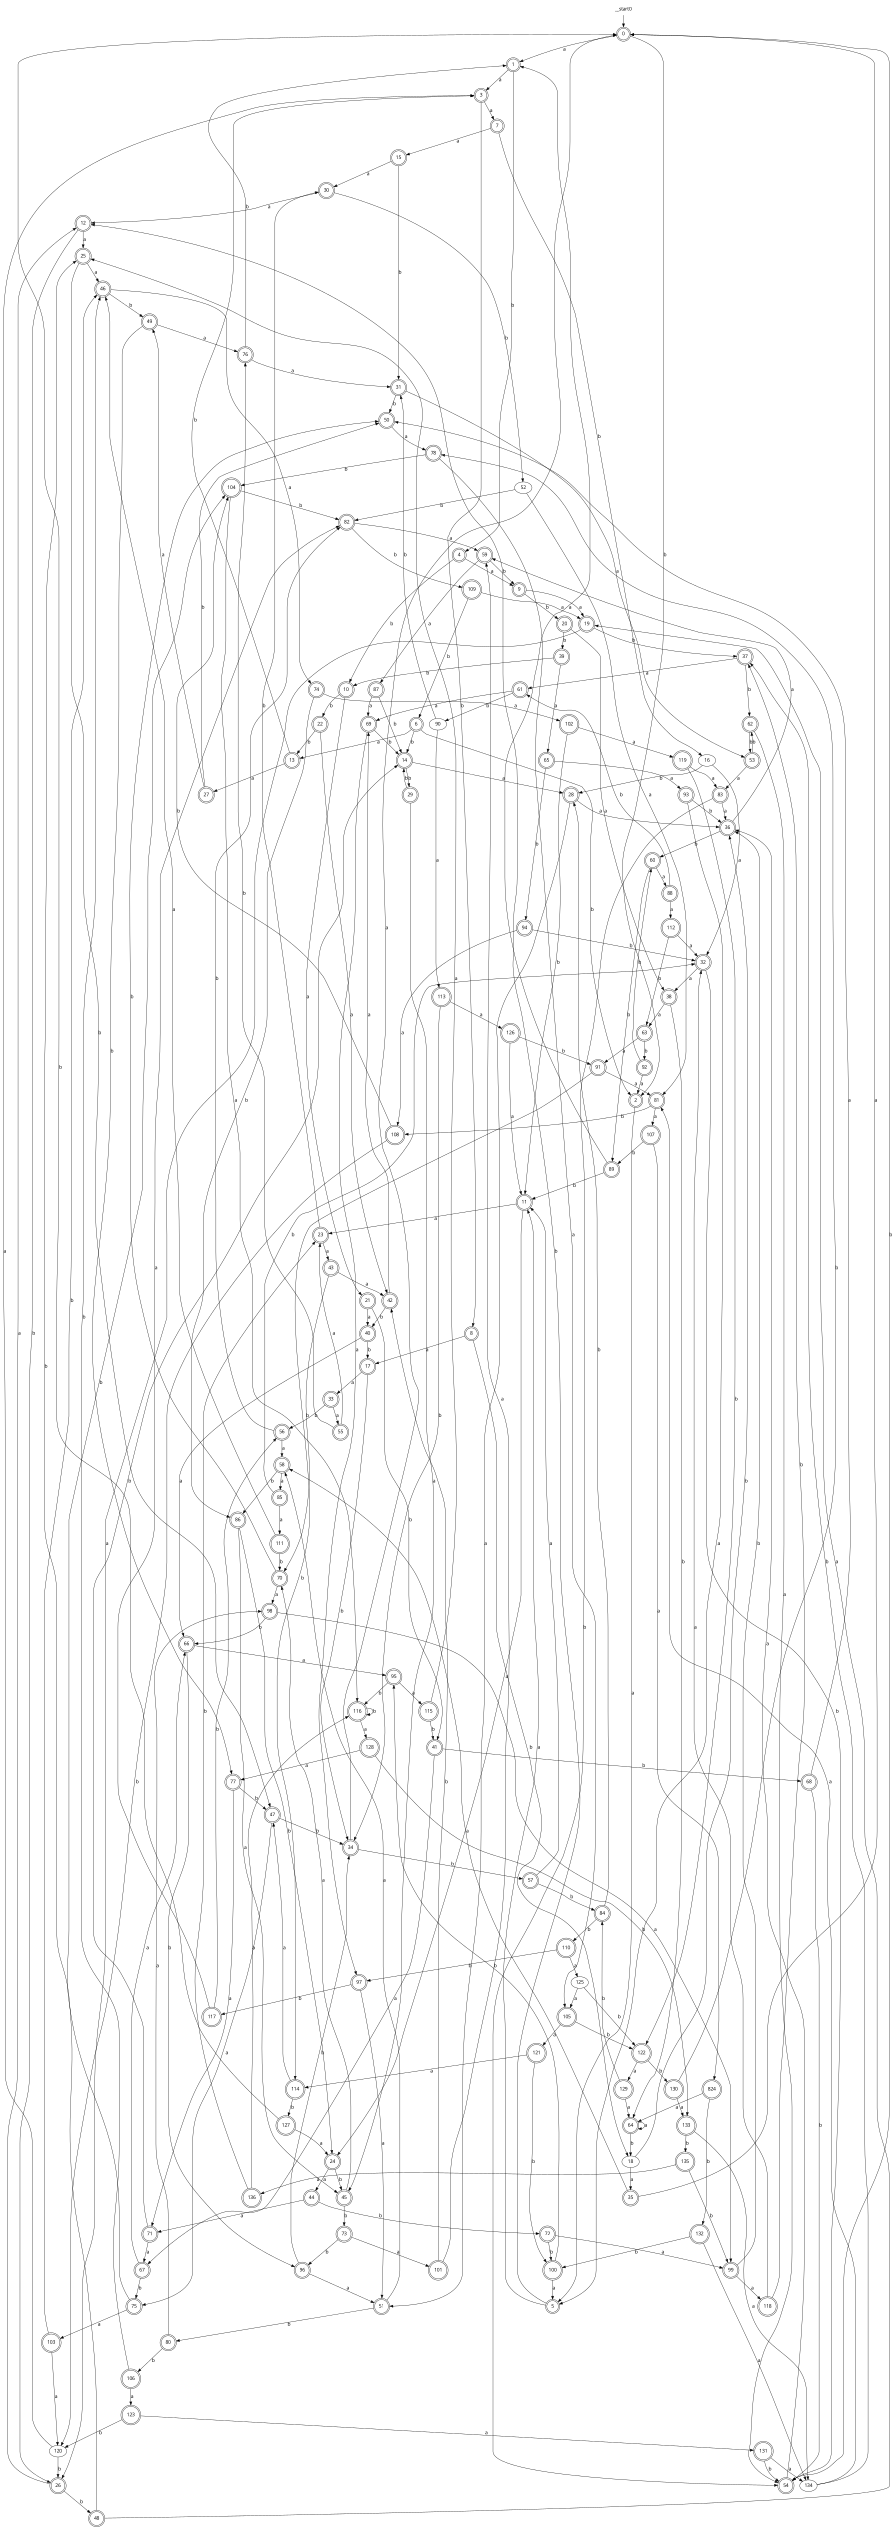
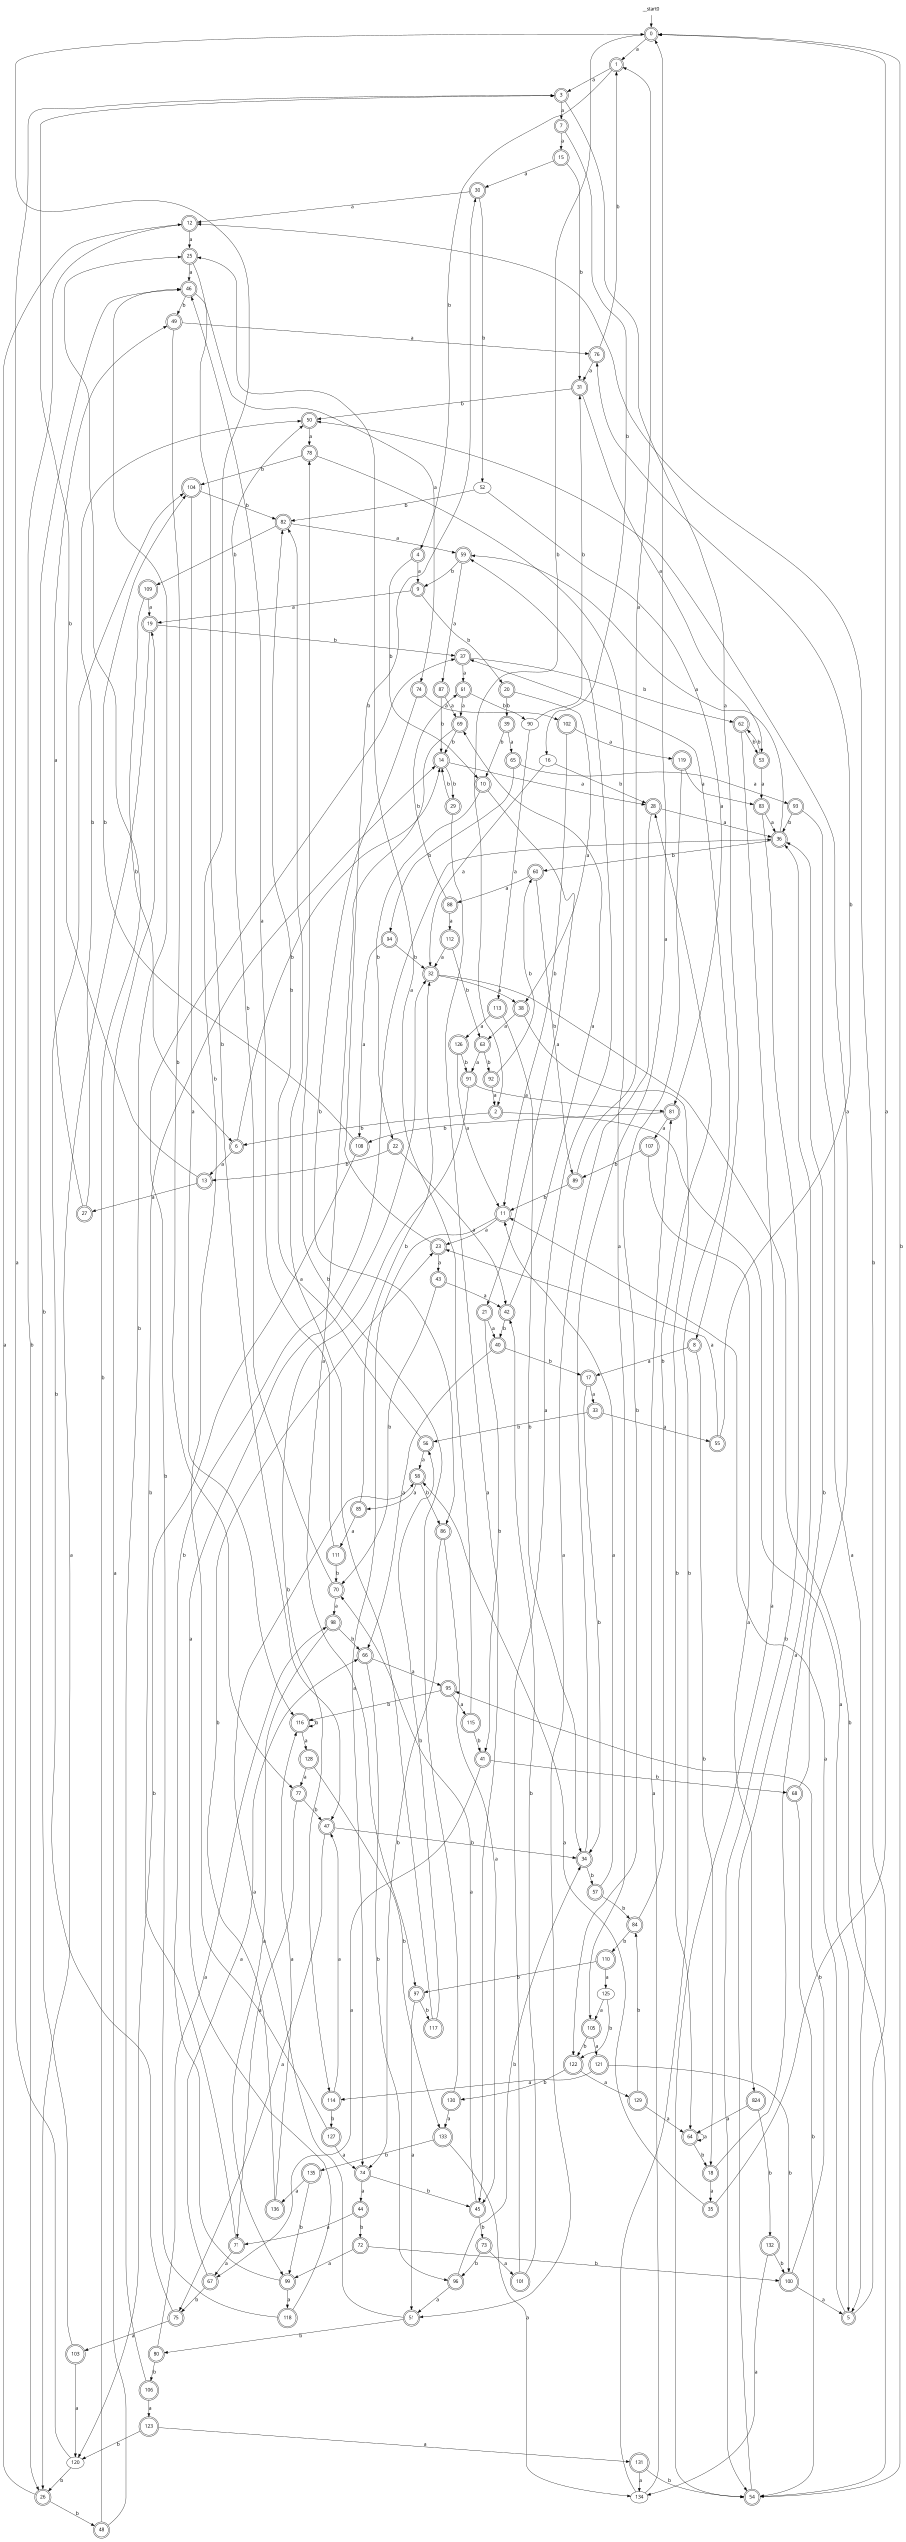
(462, 706) -> (725, 706)
(591, 856) -> (367, 1125)
(631, 2162) -> (710, 2173)
